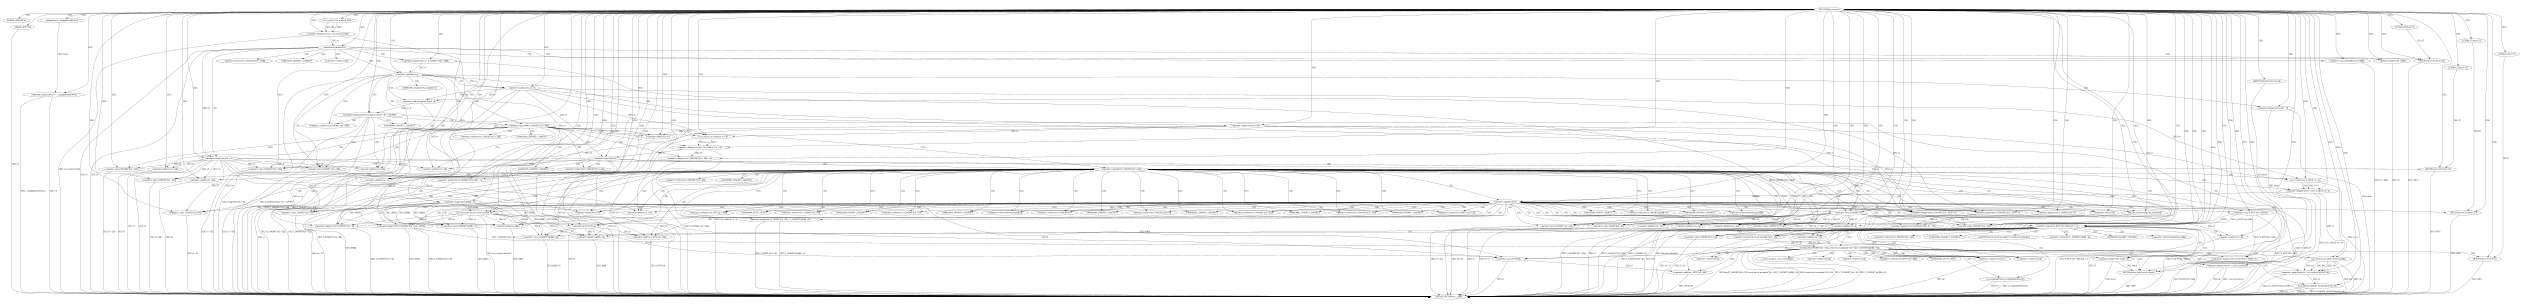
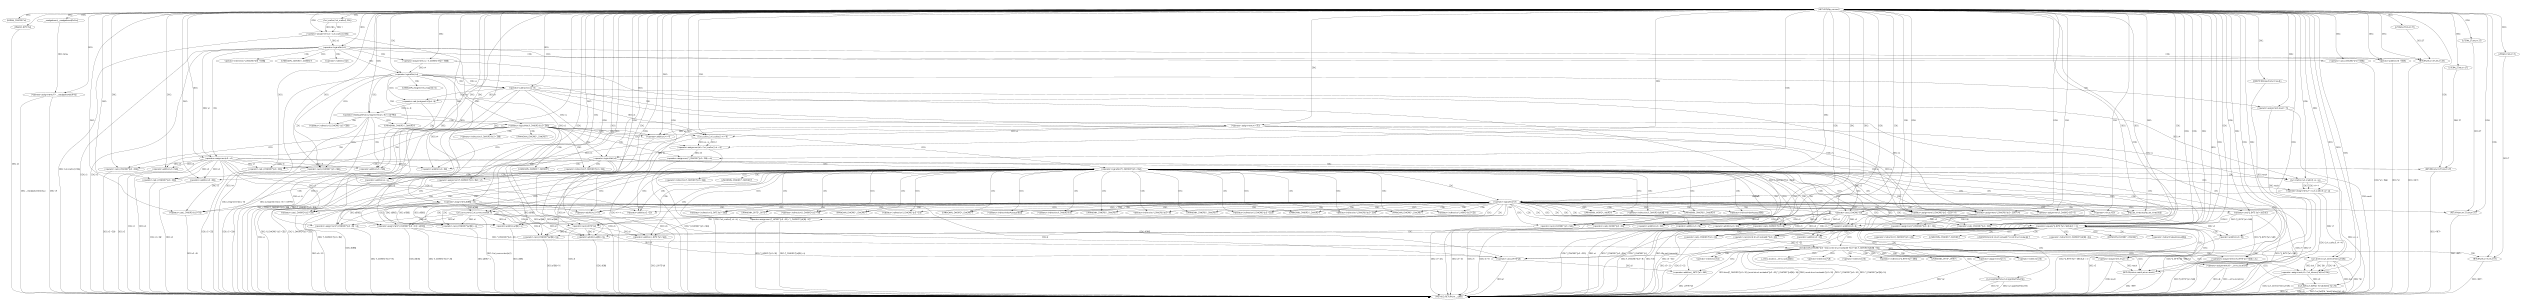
(1792, 241) -> (1676, 237)
